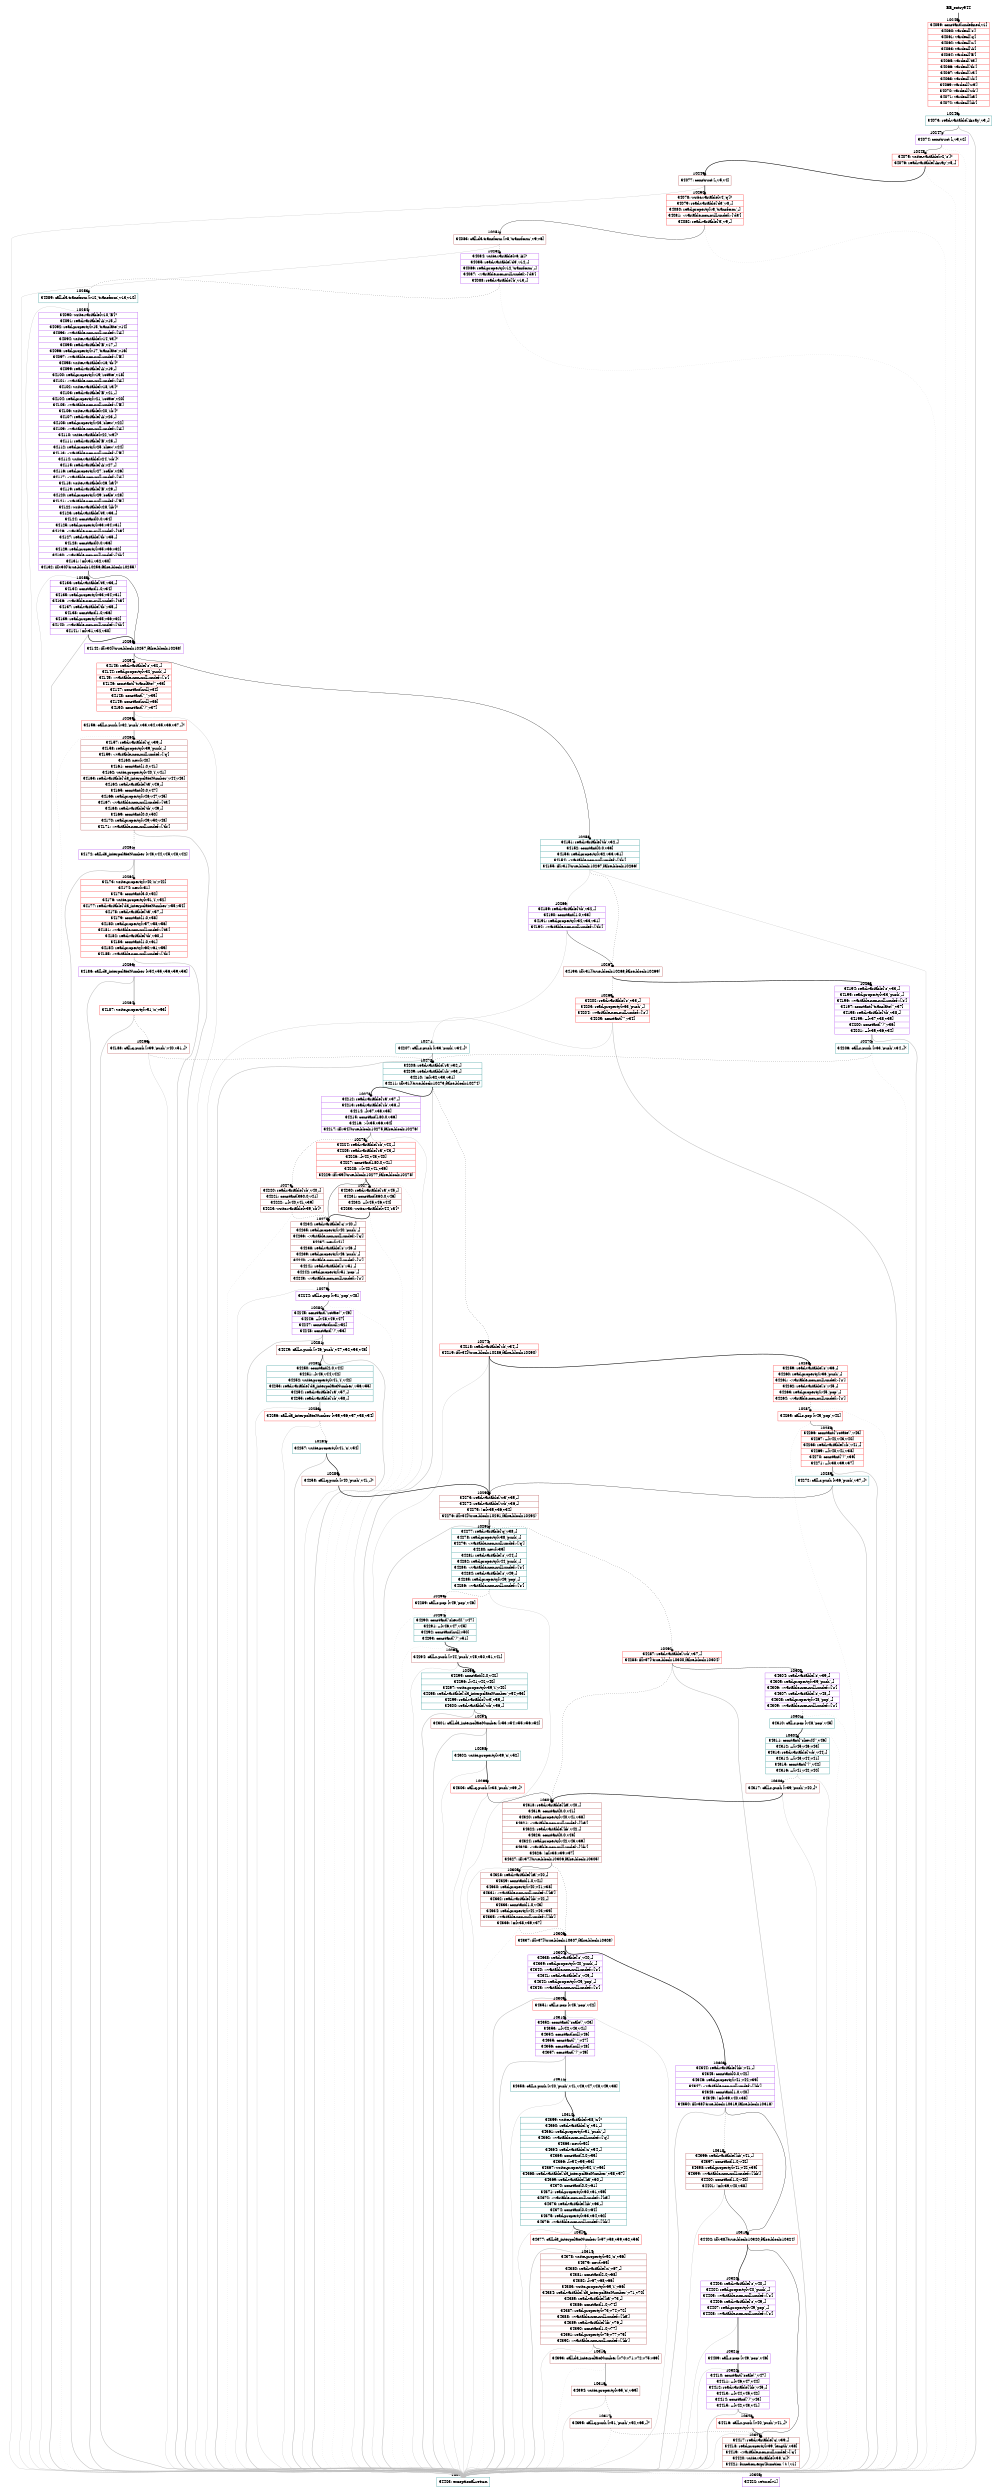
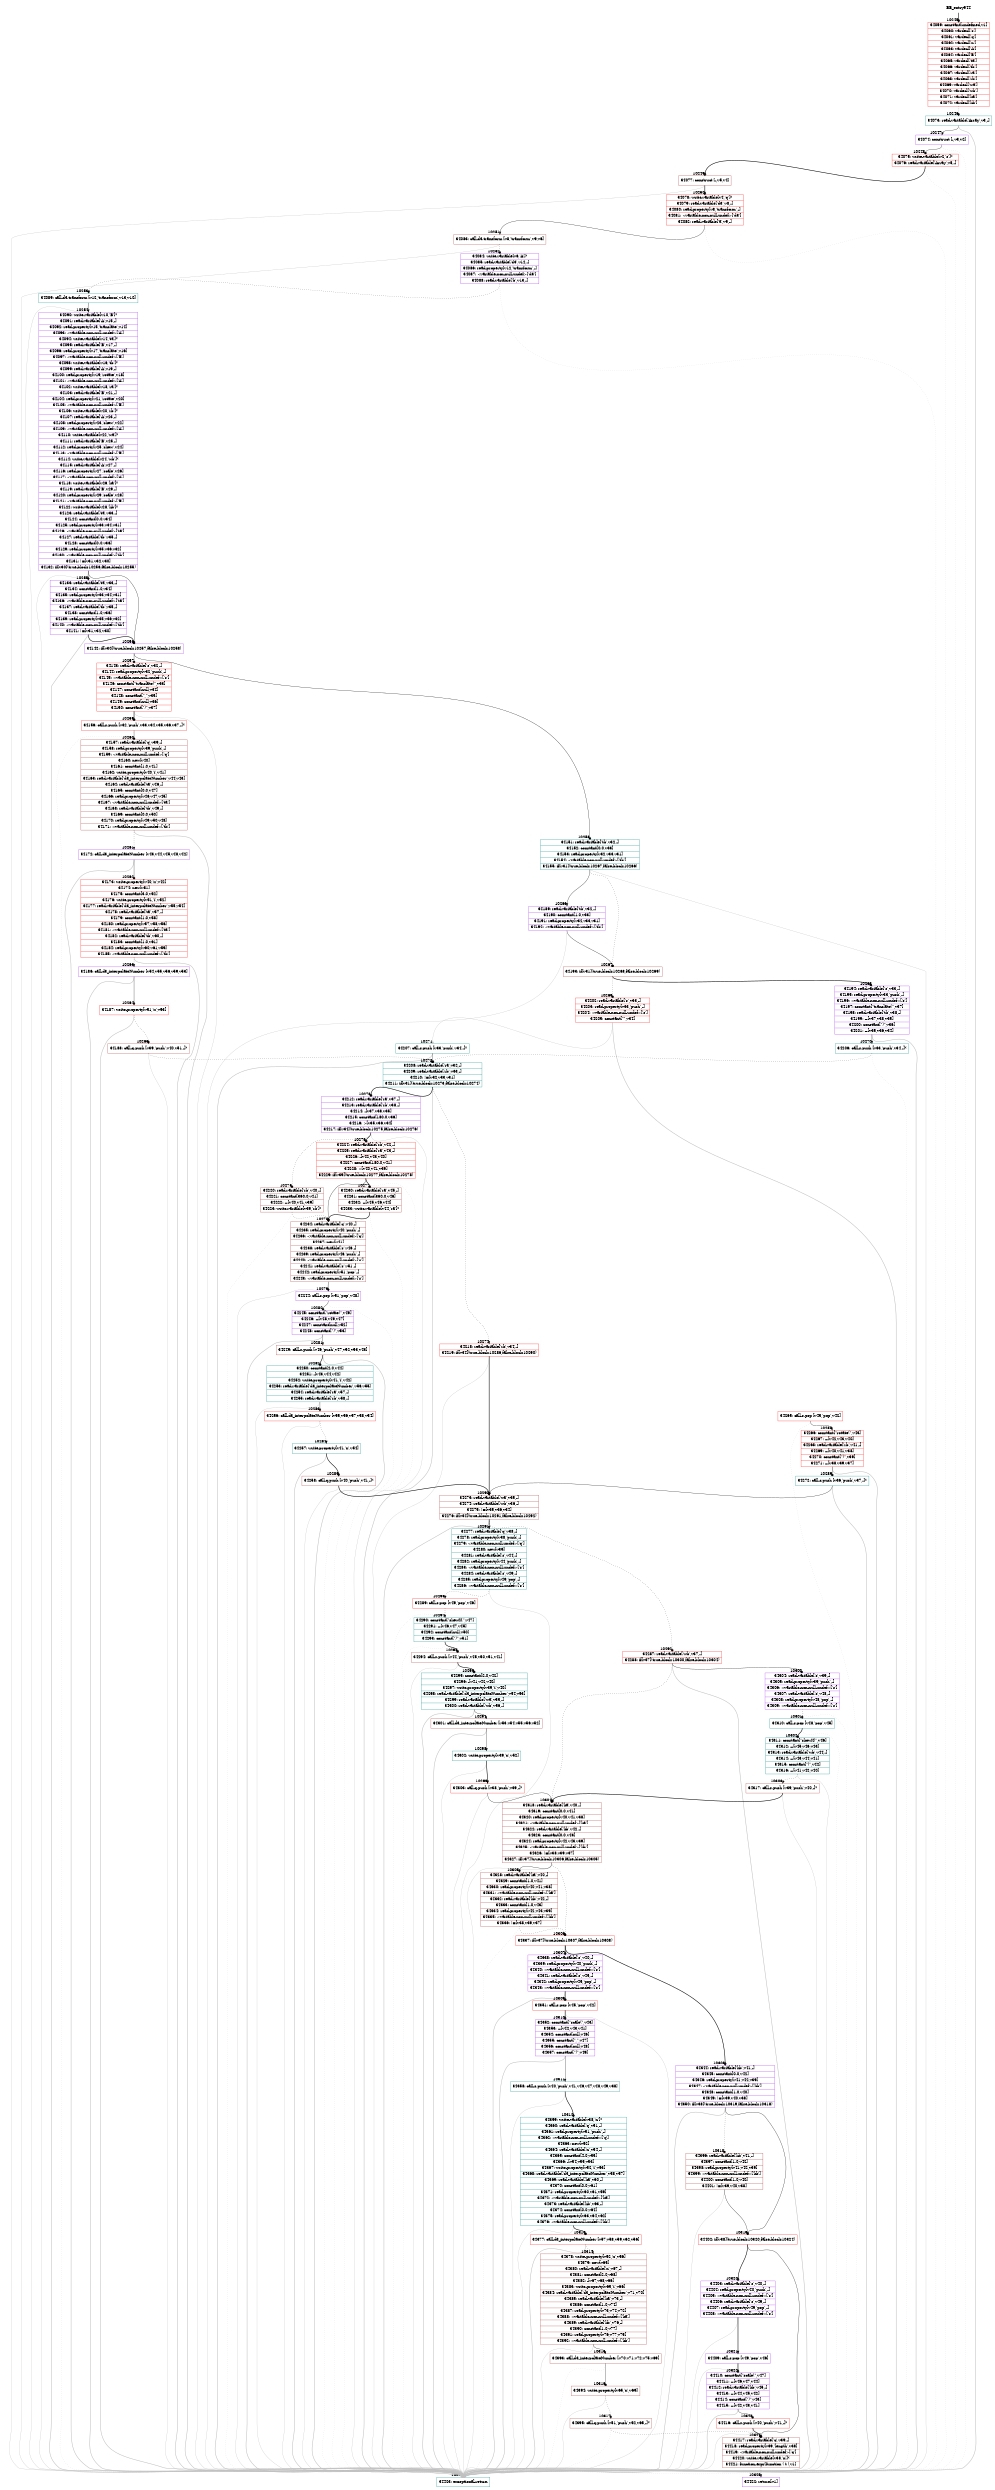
(580, 887) -> (580, 887)
(369, 1137) -> (369, 1137)
(810, 1384) -> none
